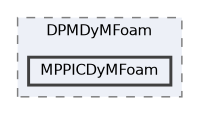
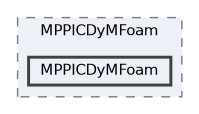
(100, 32) -> (100, 32)
